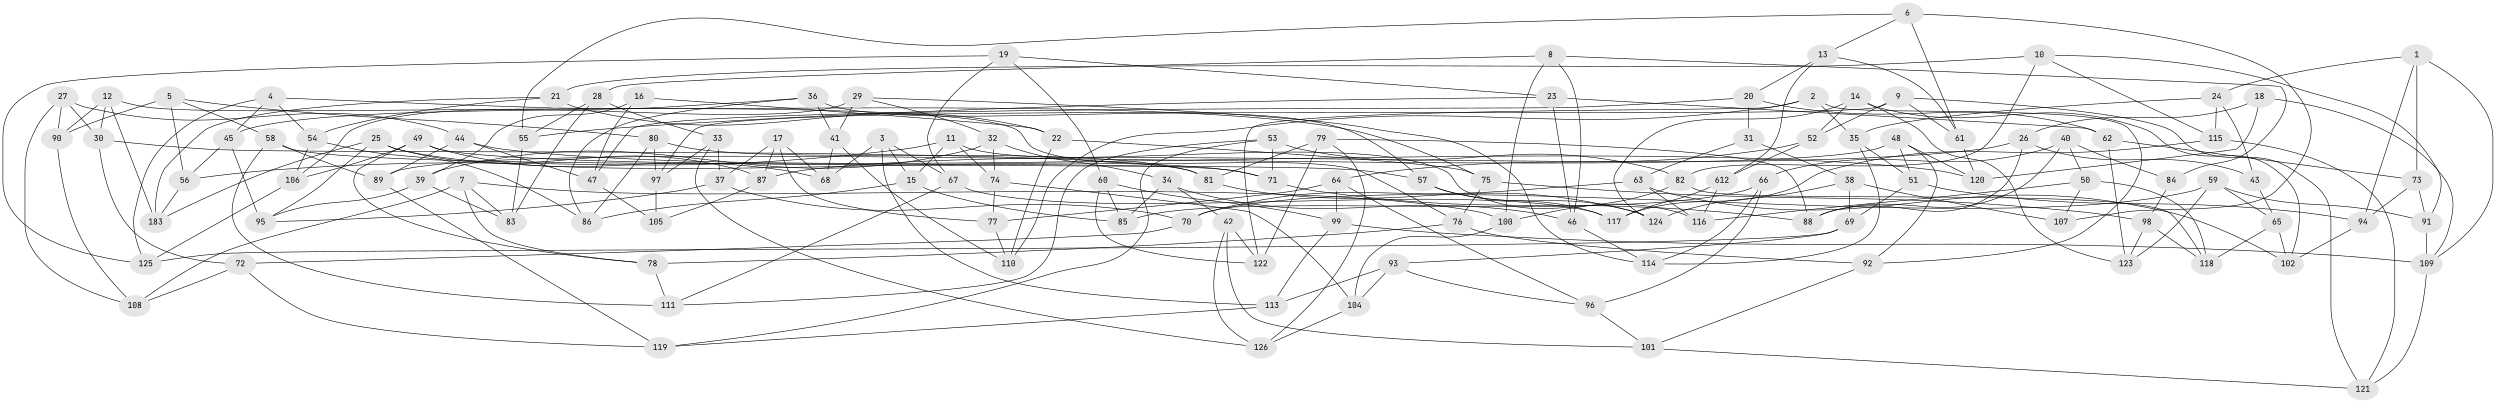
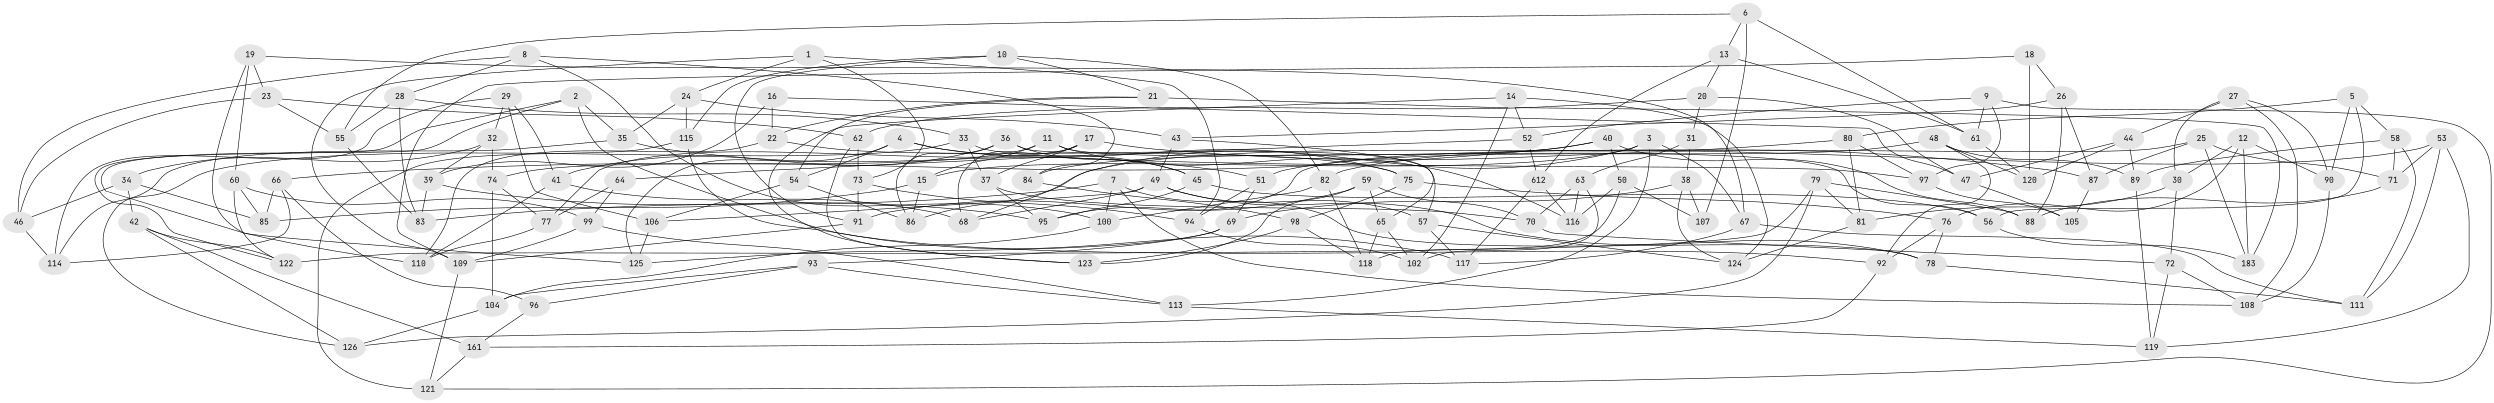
none -> (1166, 160)
(1474, 251) -> none
(1648, 348) -> (474, 348)
